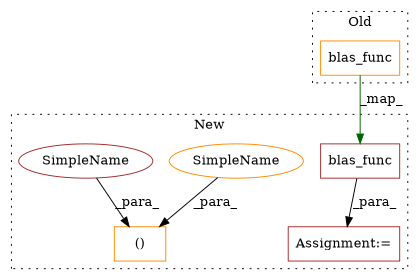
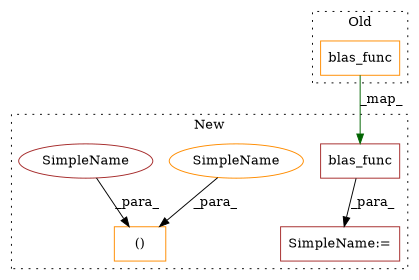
(344, 244) -> (340, 244)
